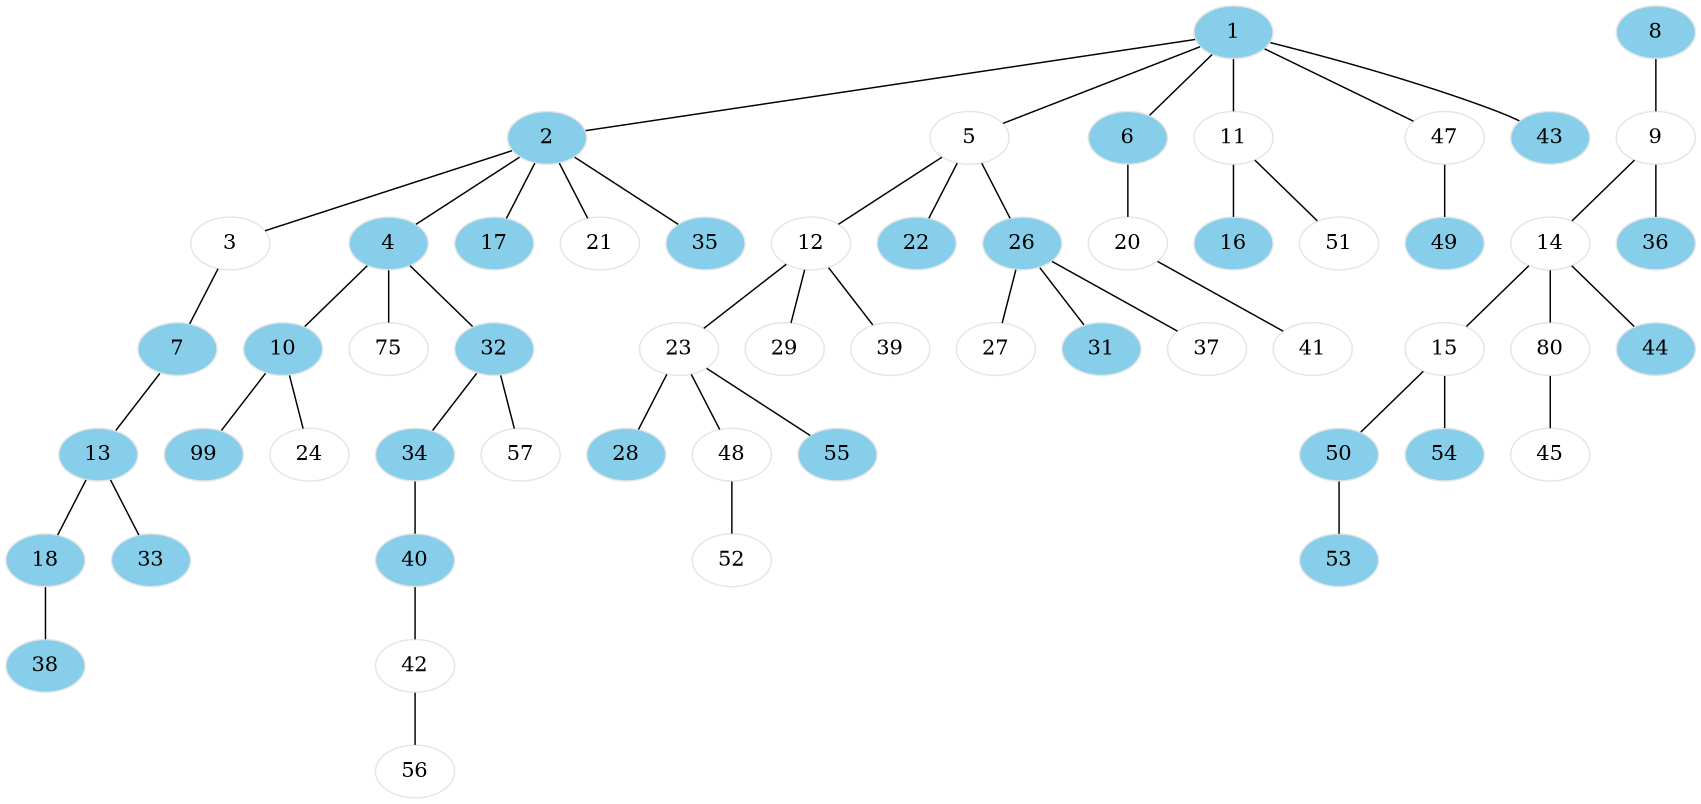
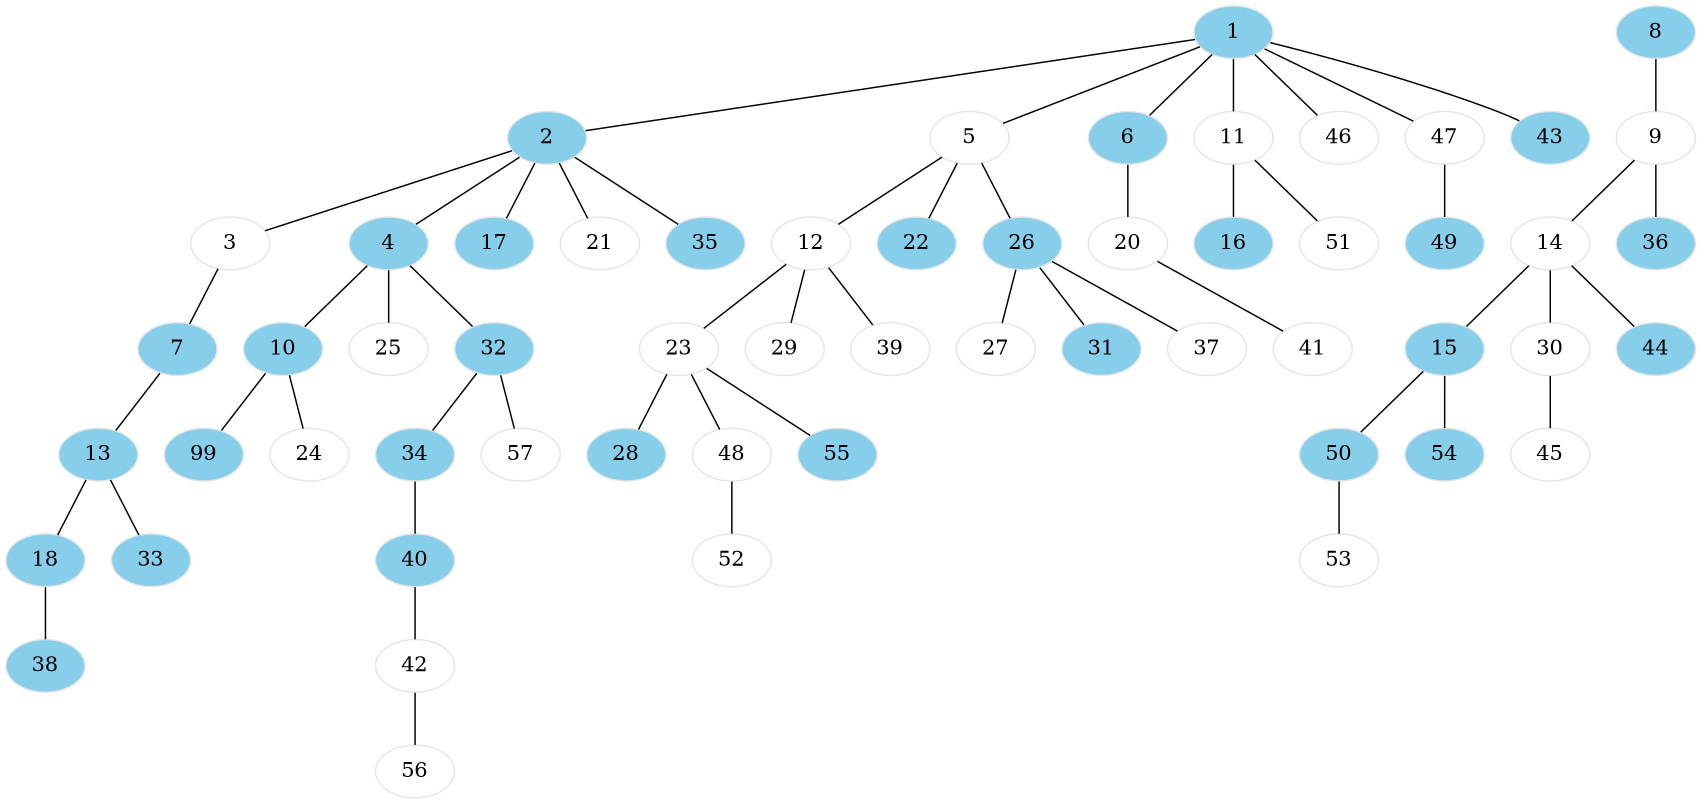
none -> (1339, 138)
(389, 349) -> (389, 349)
(1445, 349) -> (1445, 349)
(1550, 349) -> (1550, 349)
(1339, 560) -> (1339, 560)
